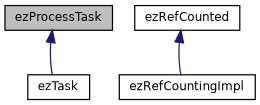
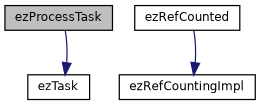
(51, 59) -> (67, 46)
(179, 59) -> (195, 46)
